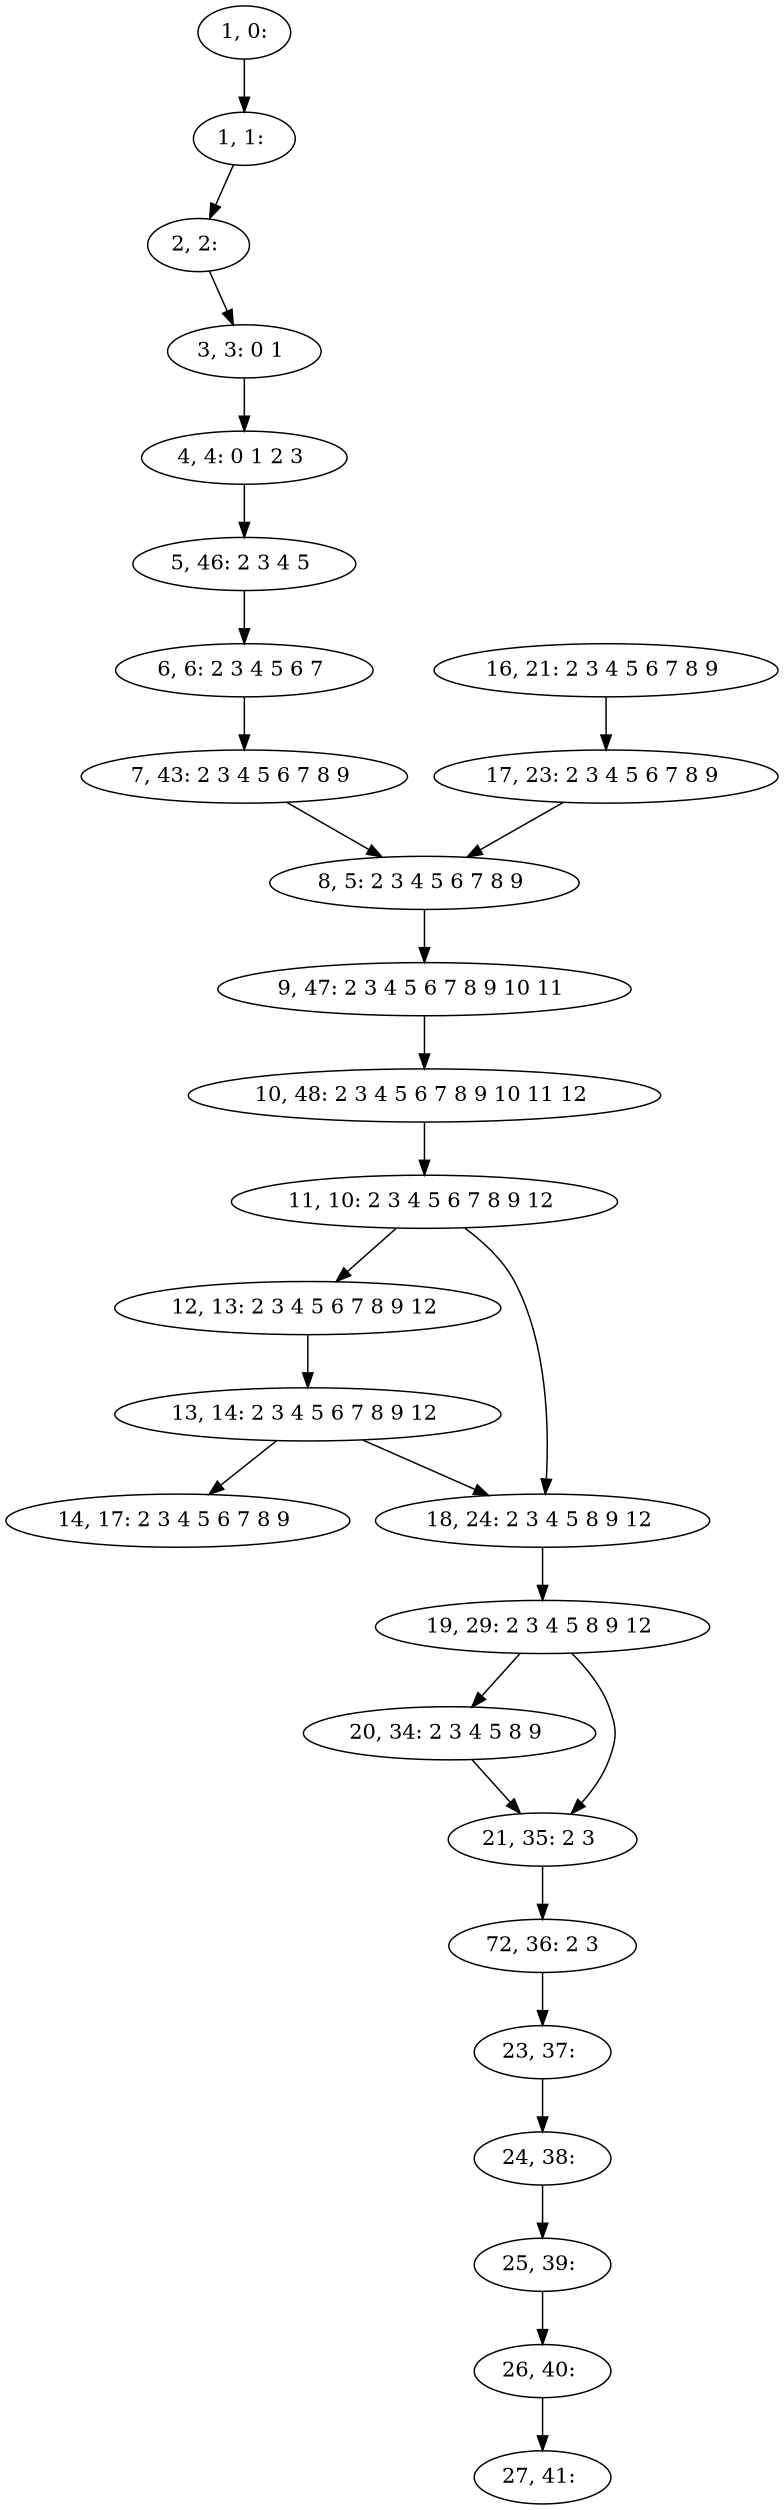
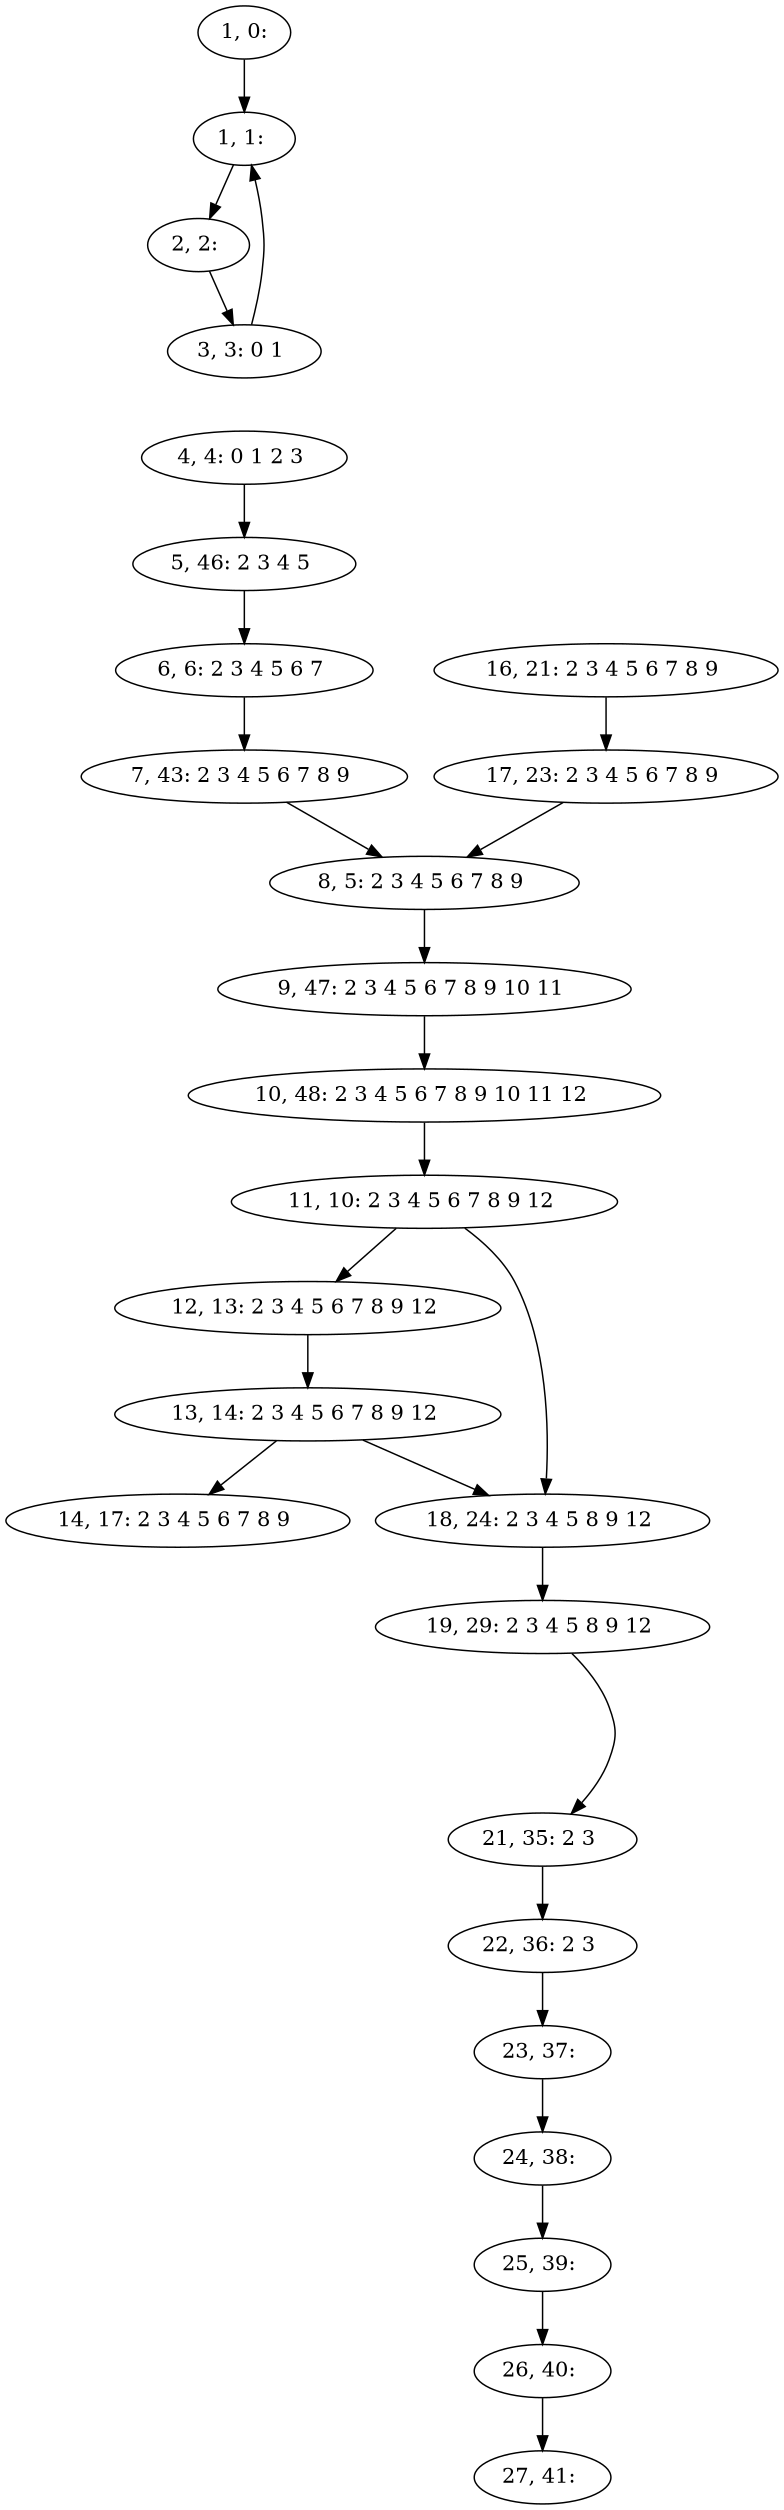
(244, 397) -> (264, 253)
(450, 1733) -> none
(543, 1946) -> (543, 1946)
